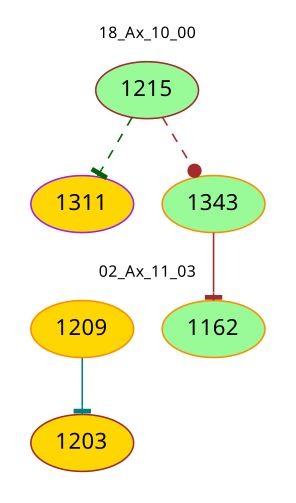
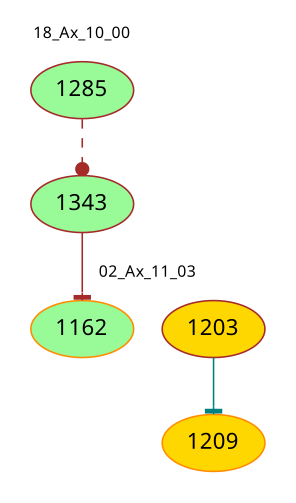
(147, 90) -> (82, 90)
(82, 204) -> none
(214, 204) -> (82, 204)
(82, 382) -> (214, 382)
